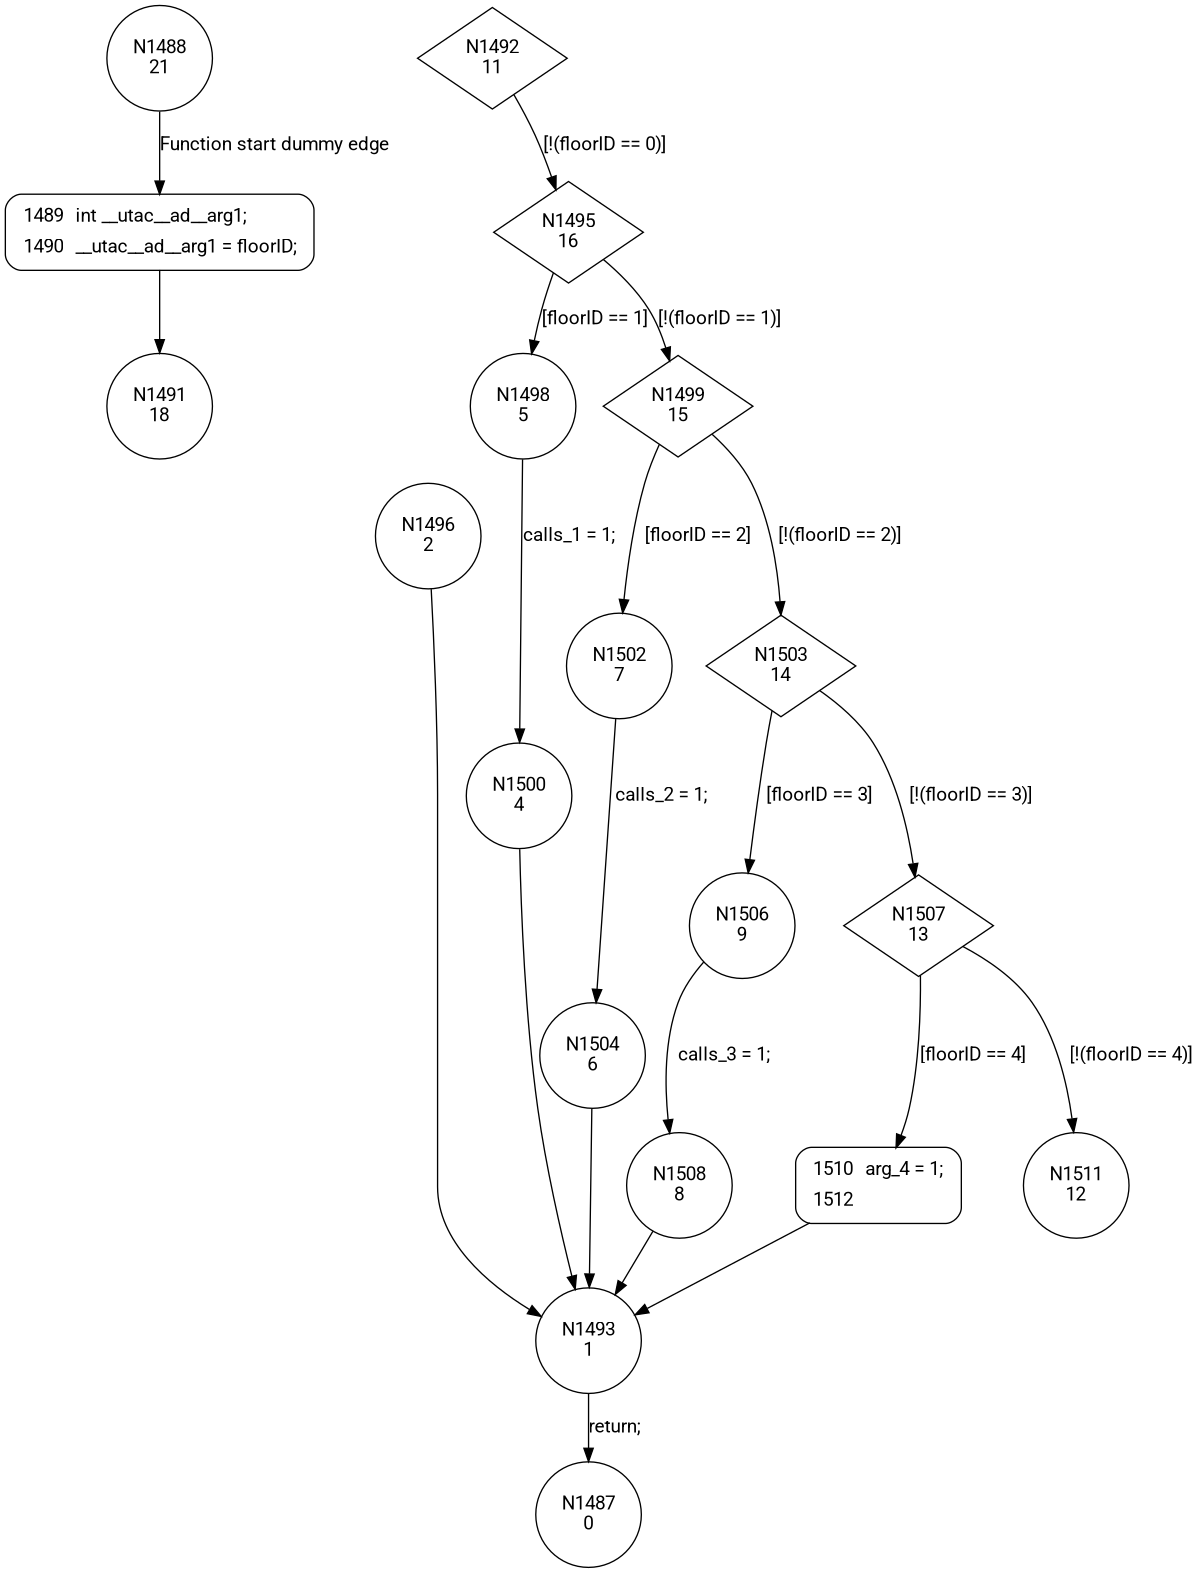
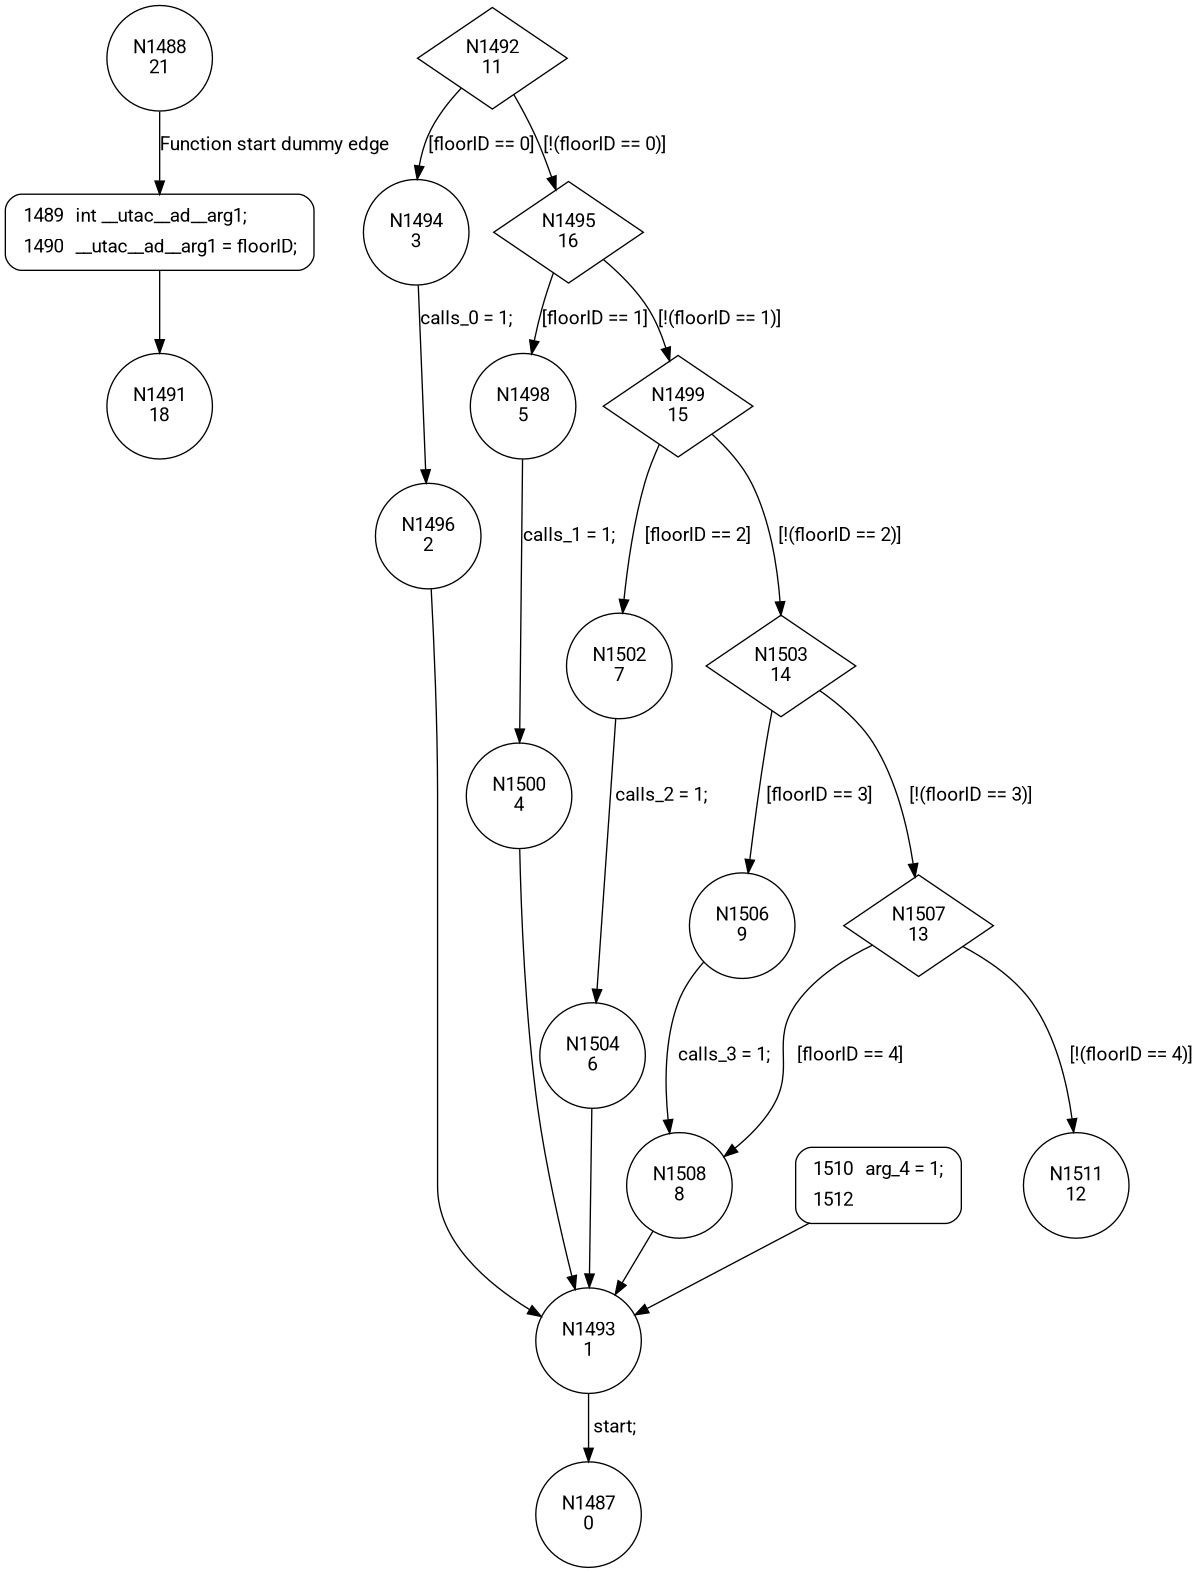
none -> (416, 232)
(917, 1056) -> (784, 1034)
(615, 1428) -> (615, 1428)
